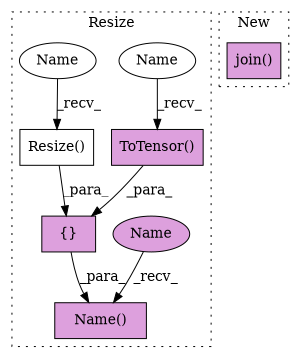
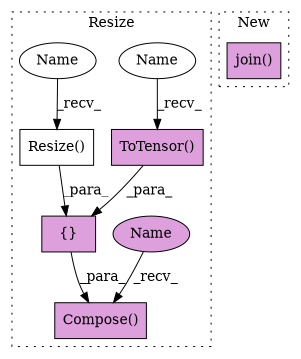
(101, 321) -> (101, 321)
